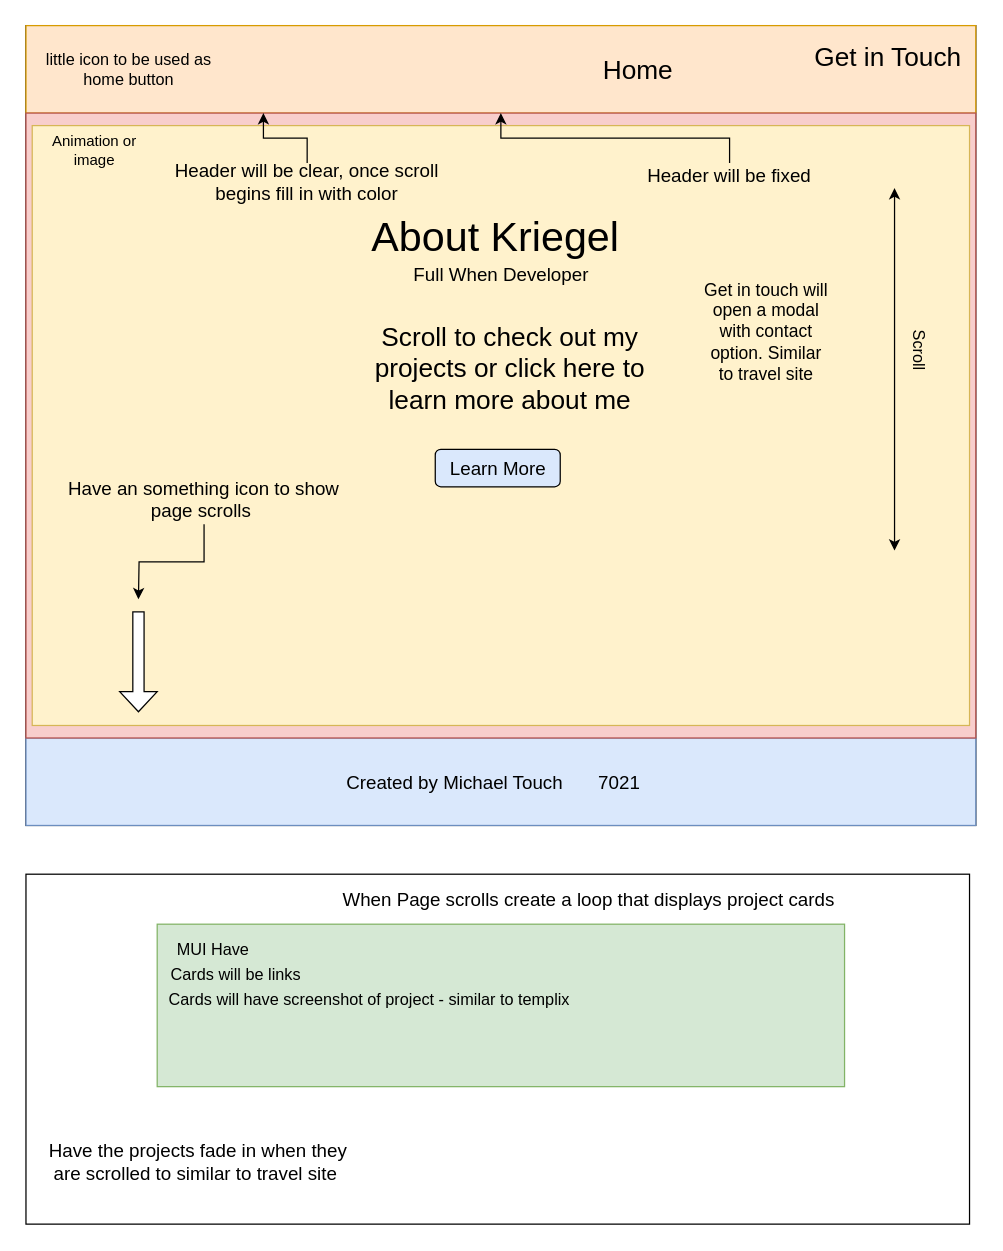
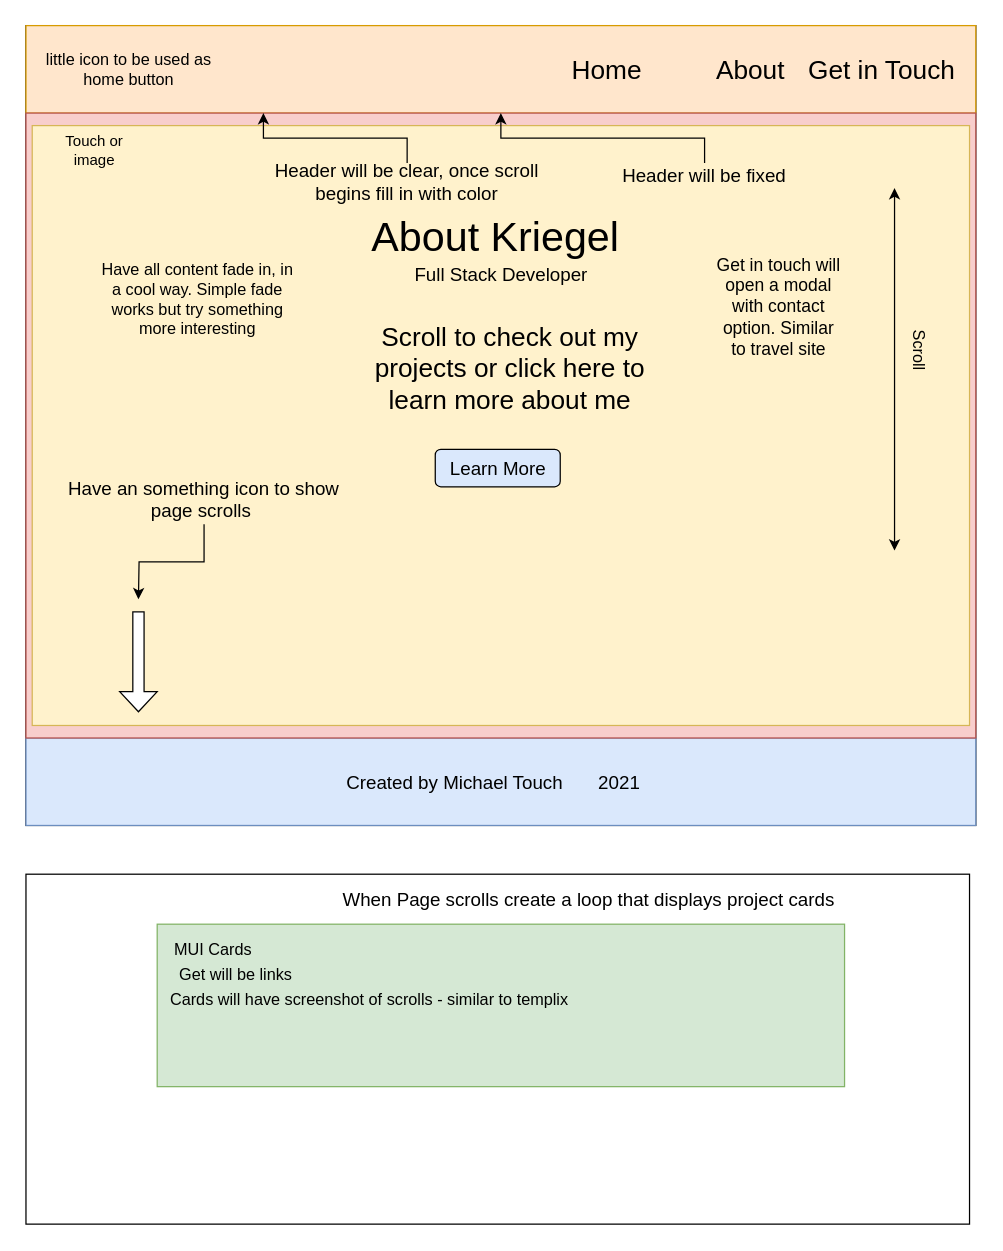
(888, 57) -> (882, 69)
(638, 69) -> (607, 69)
none -> (751, 69)
(94, 151) -> (94, 151)
(729, 176) -> (704, 176)
(307, 181) -> (407, 181)
(501, 274) -> (501, 274)
none -> (198, 299)
(766, 332) -> (779, 307)
(619, 782) -> (619, 782)
(213, 949) -> (213, 949)
(238, 974) -> (238, 974)
(369, 999) -> (369, 999)
(198, 1162) -> none
